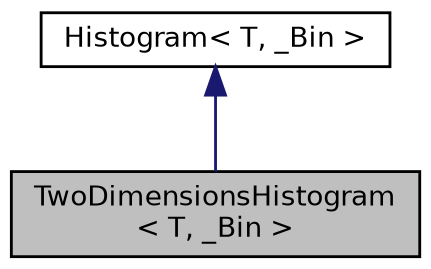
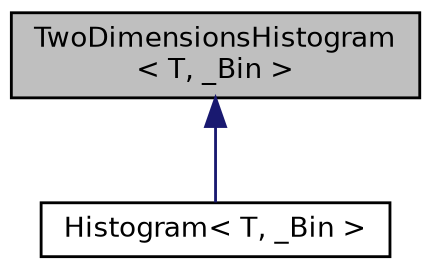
(216, 134) -> (216, 165)
